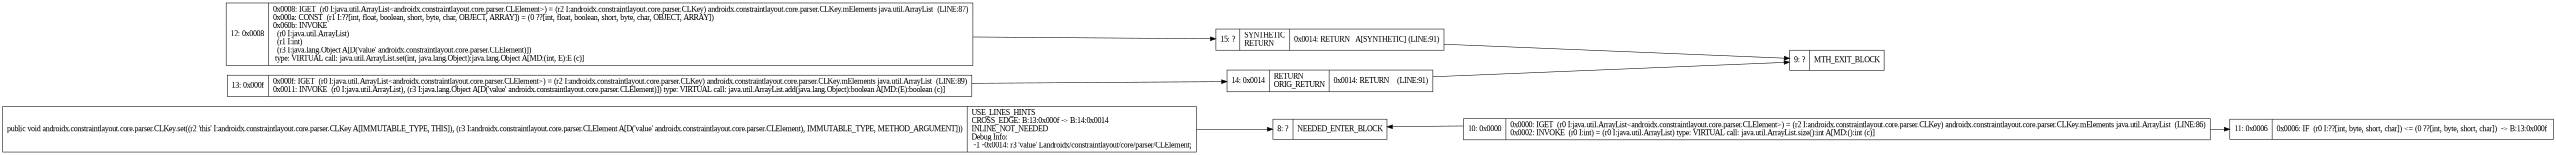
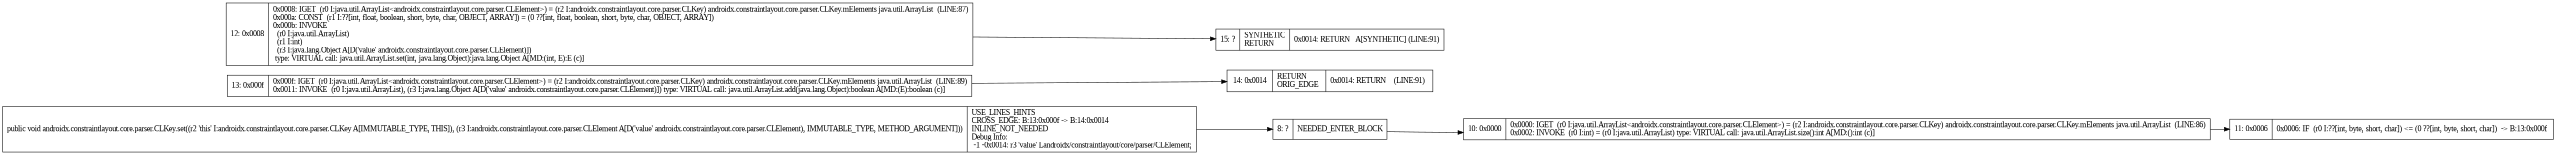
(302, 26) -> (302, 26)
(1837, 60) -> none
(1299, 85) -> (1298, 85)
(1428, 126) -> (1422, 132)
